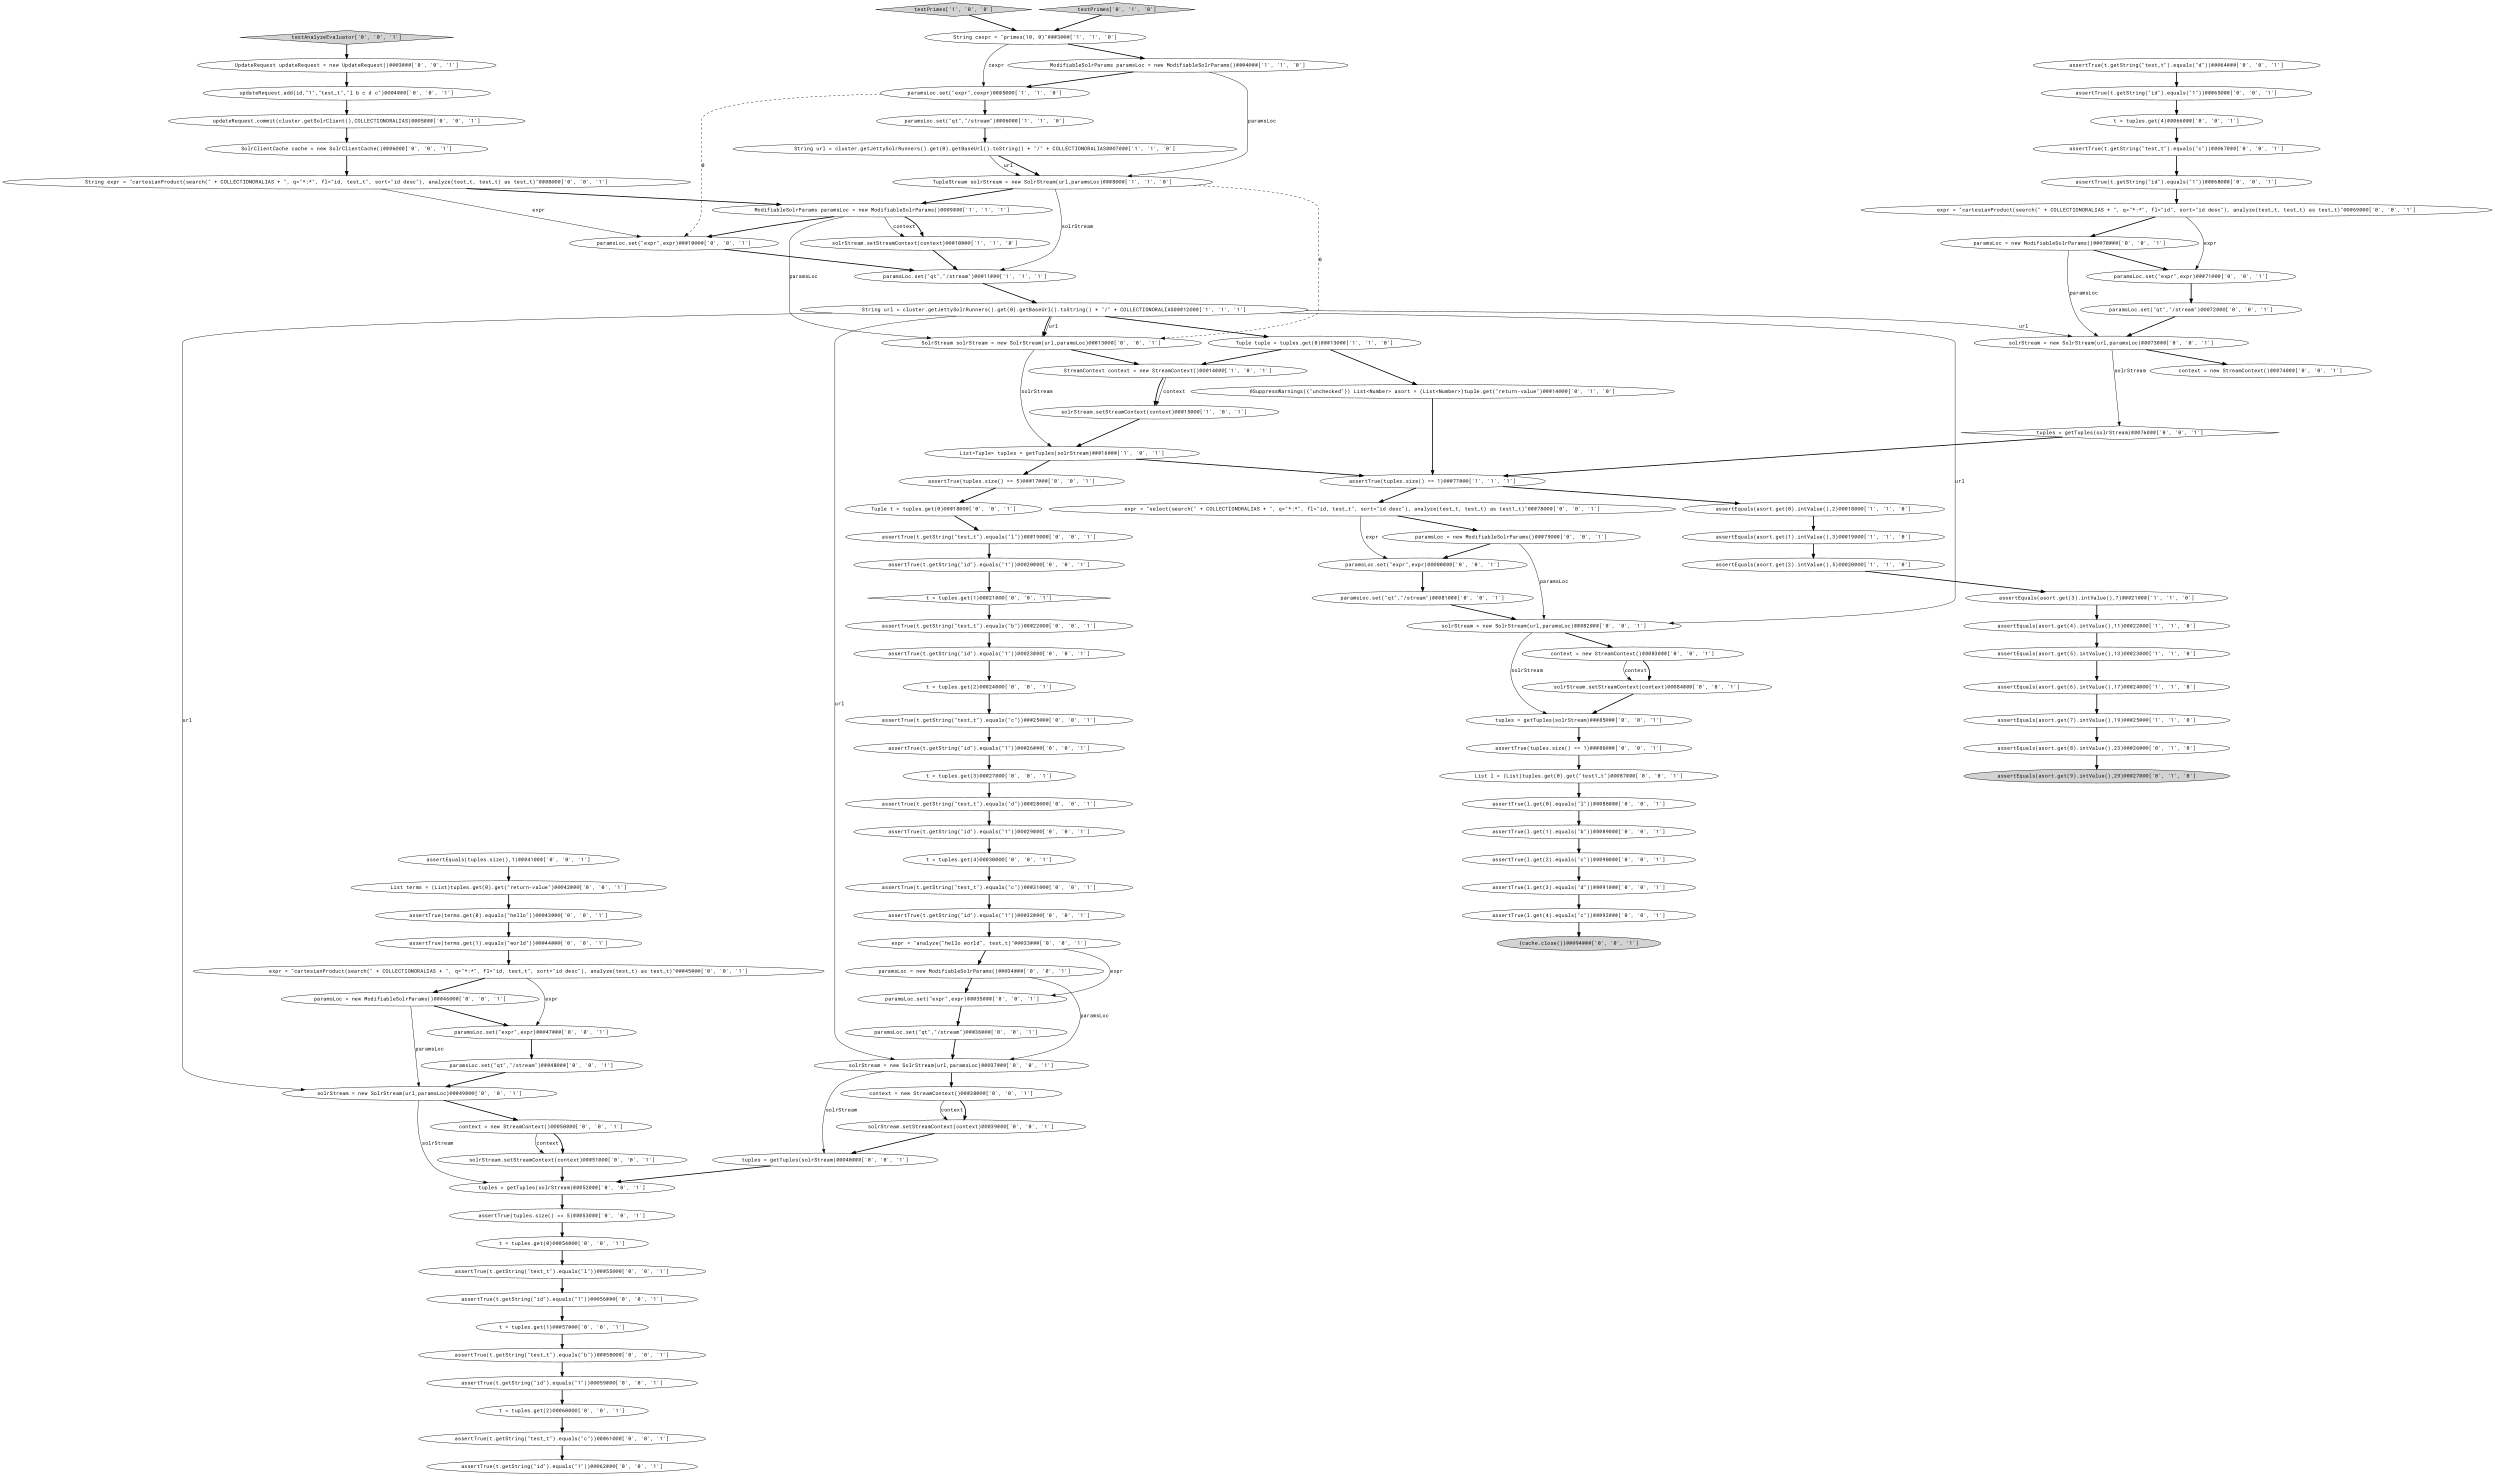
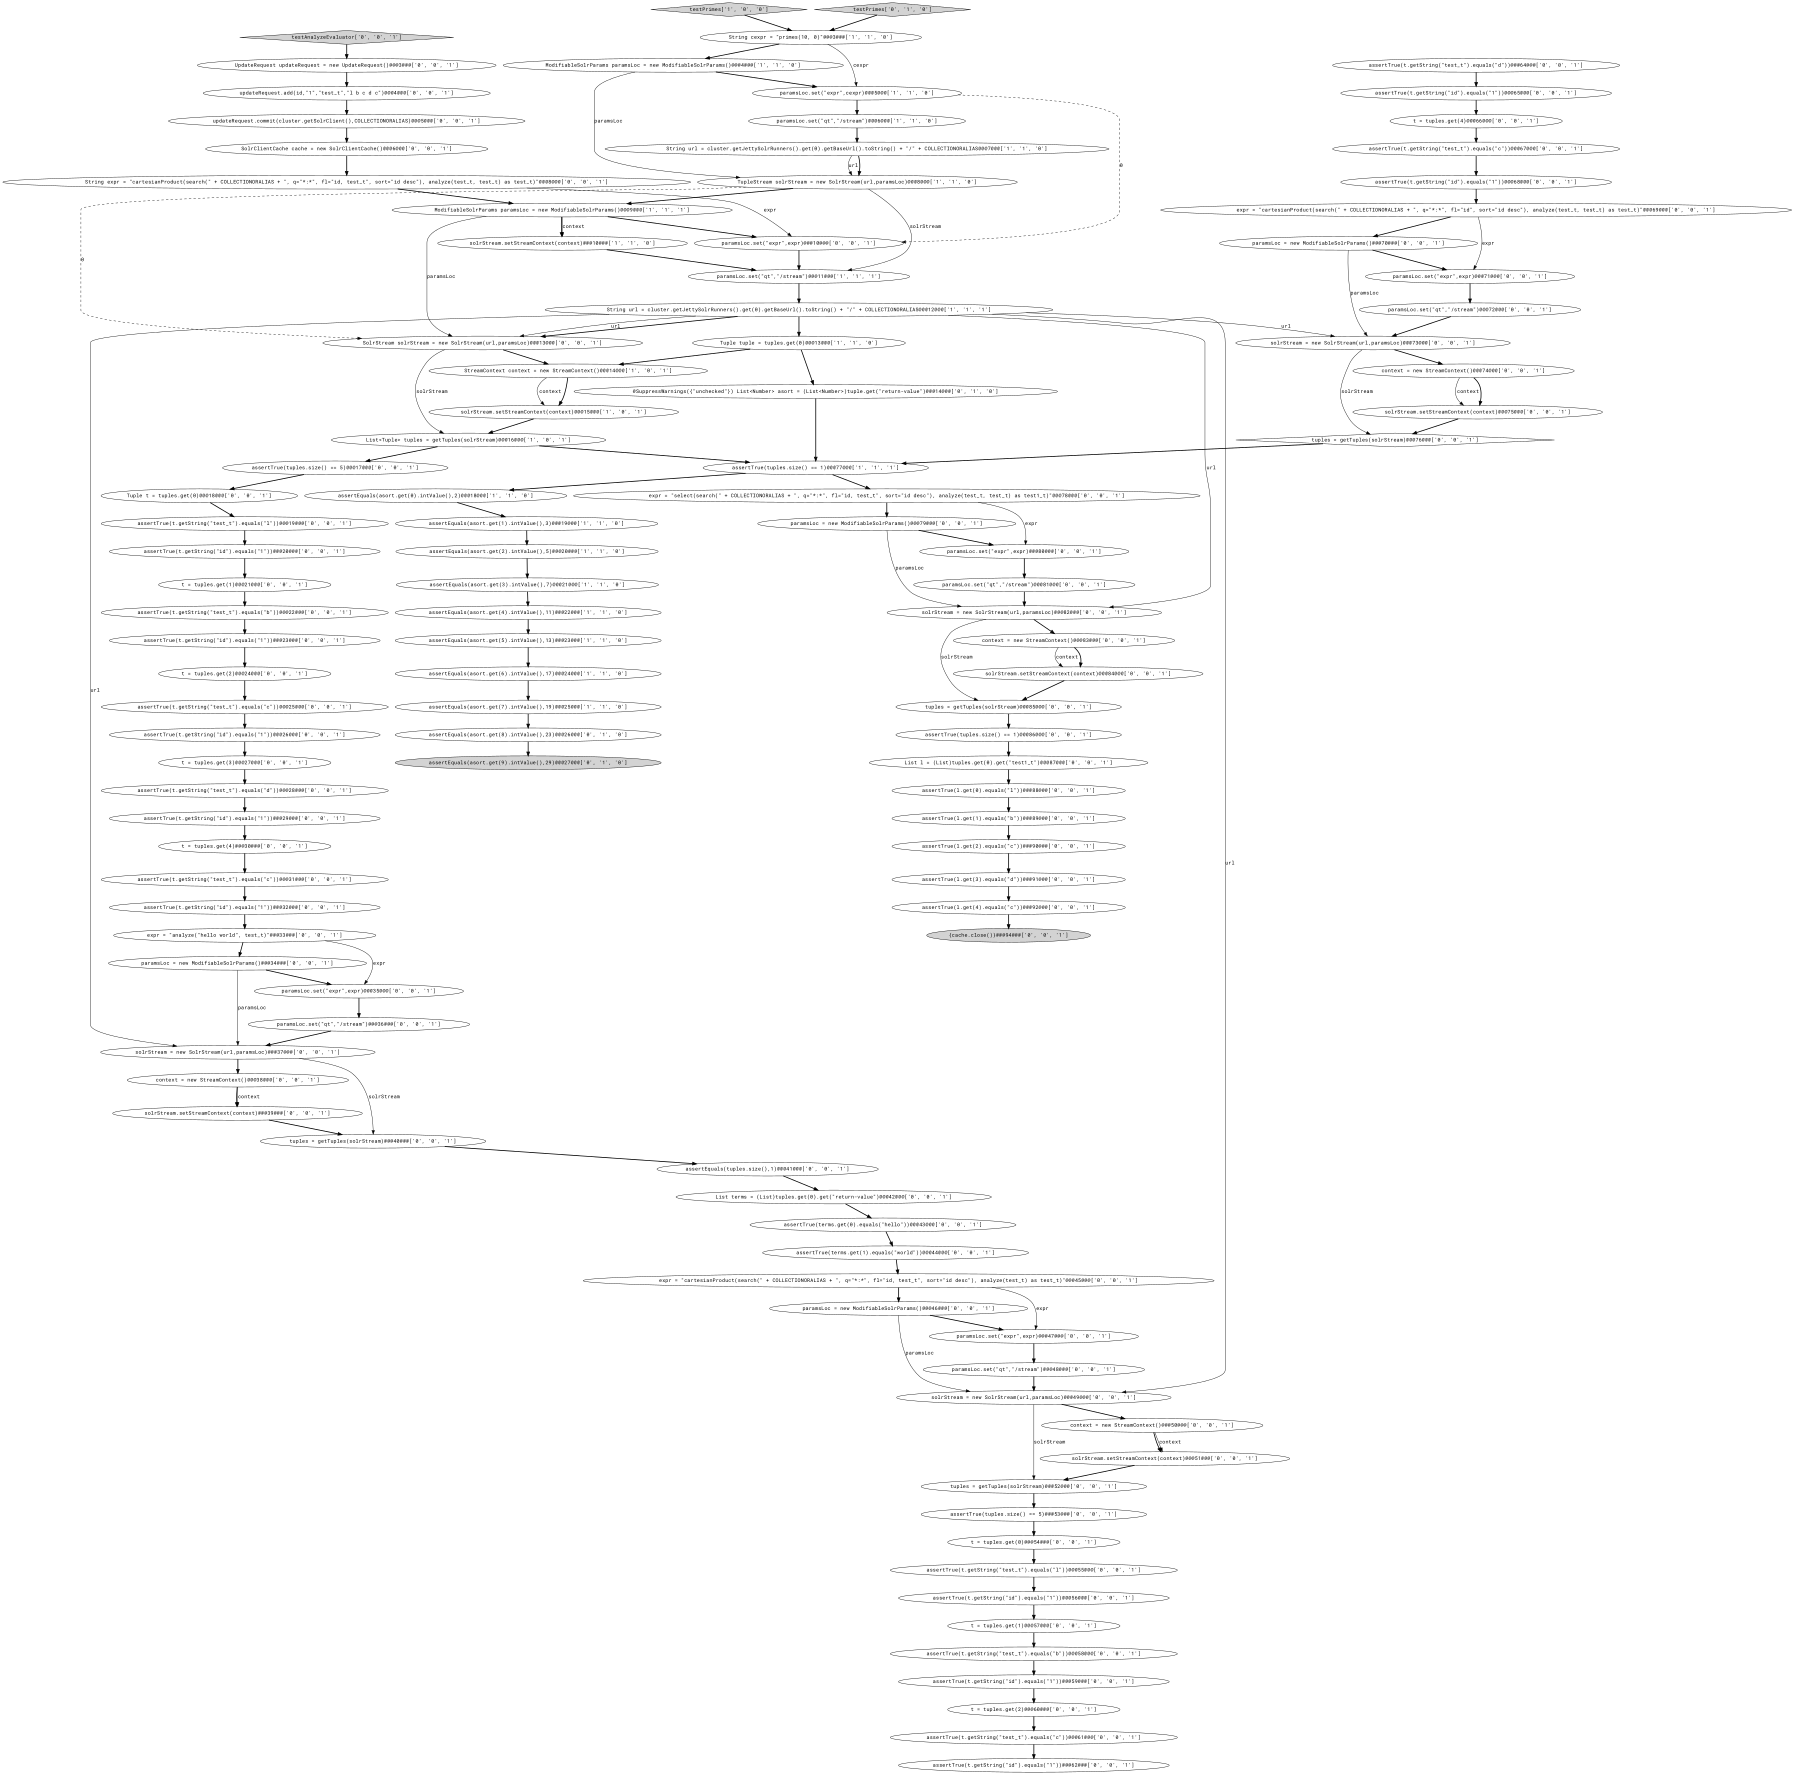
none -> (1478, 412)
(989, 598) -> (245, 585)
(696, 1174) -> (569, 1155)
